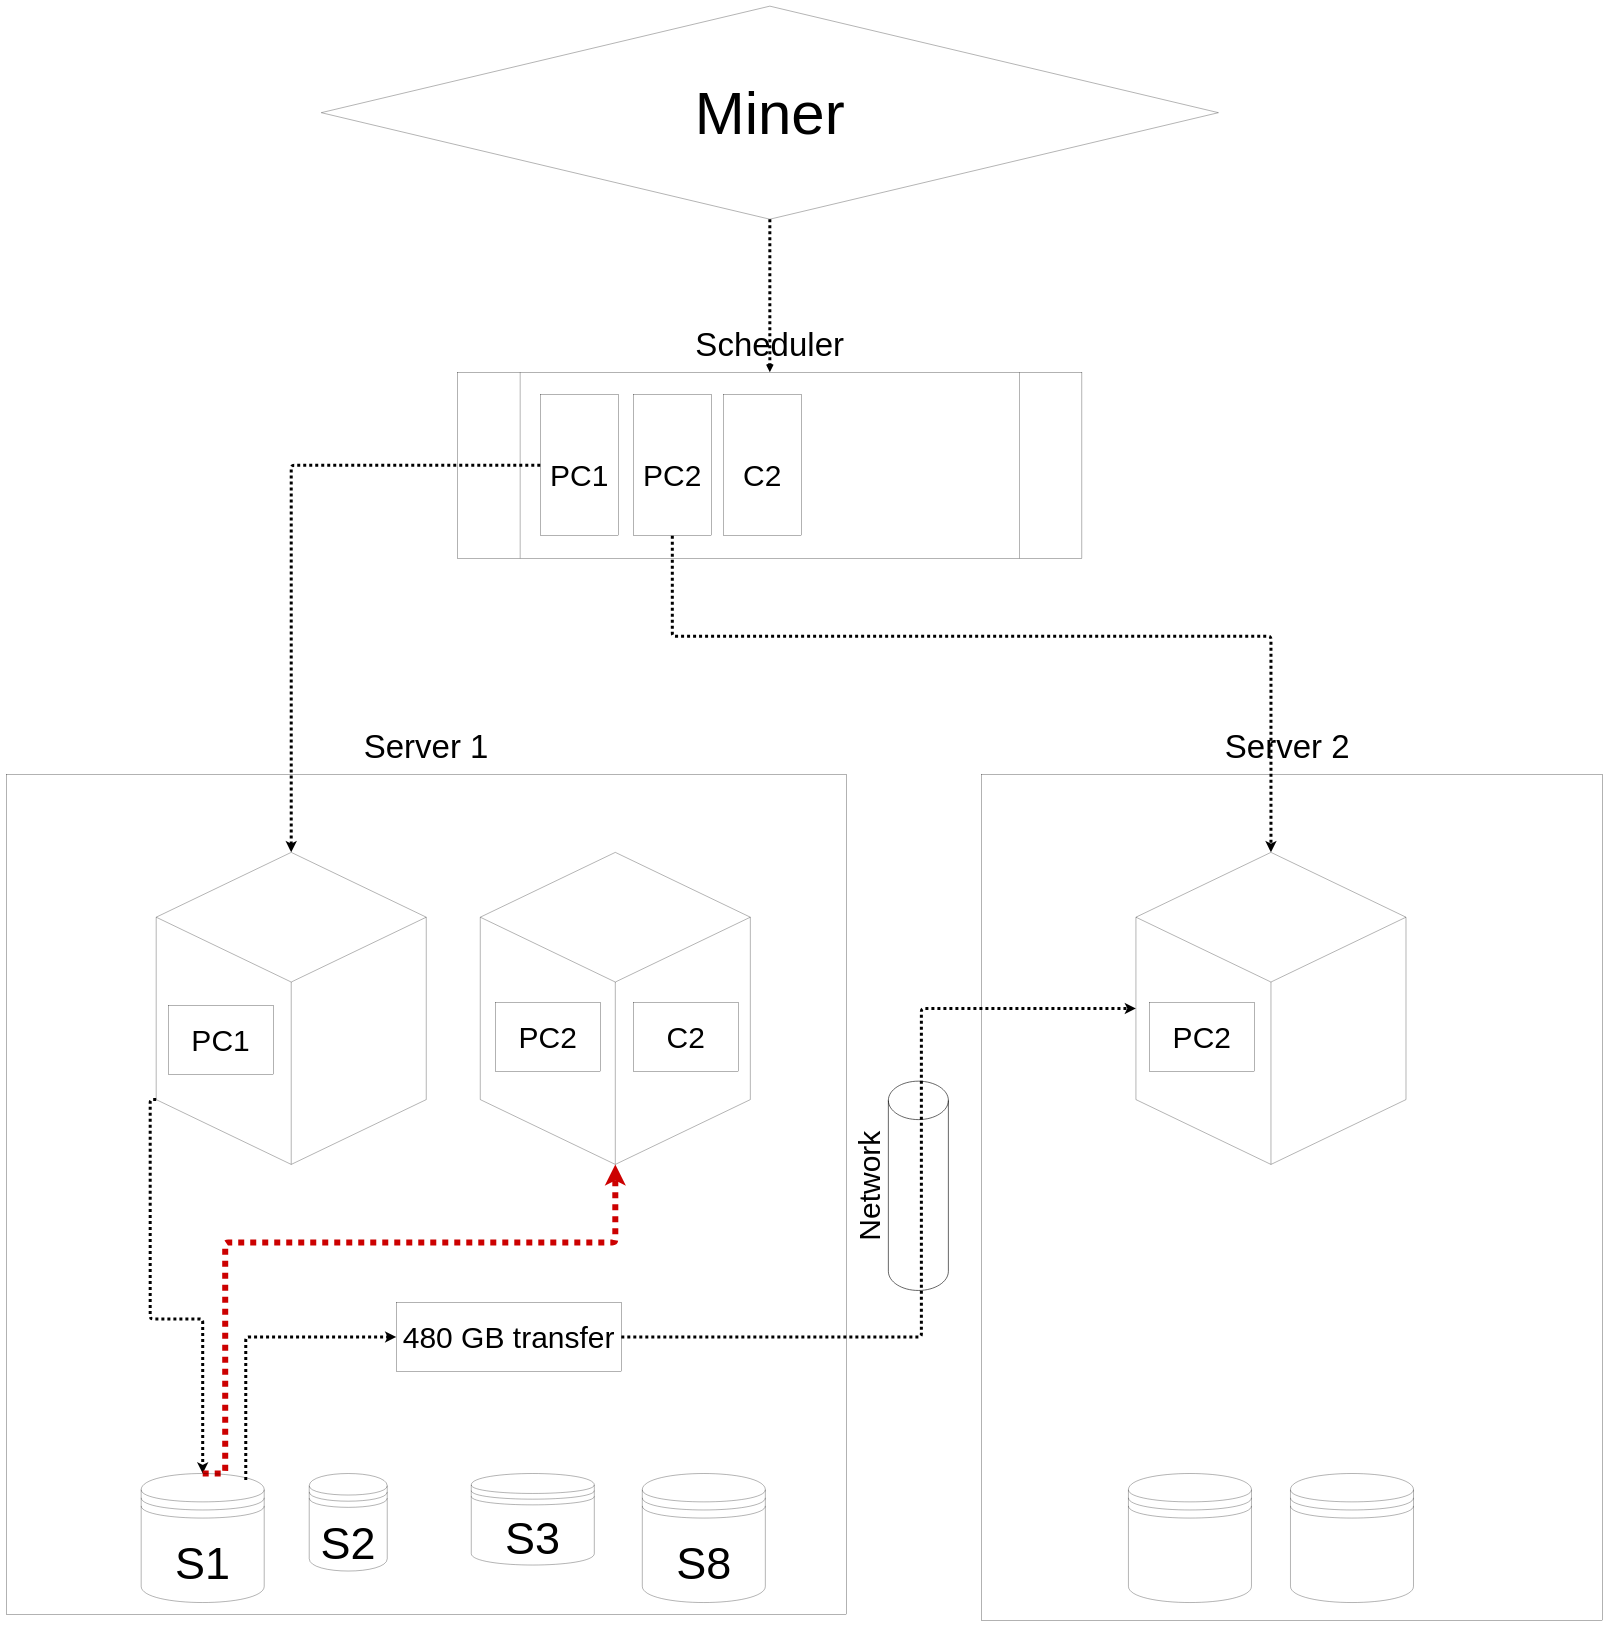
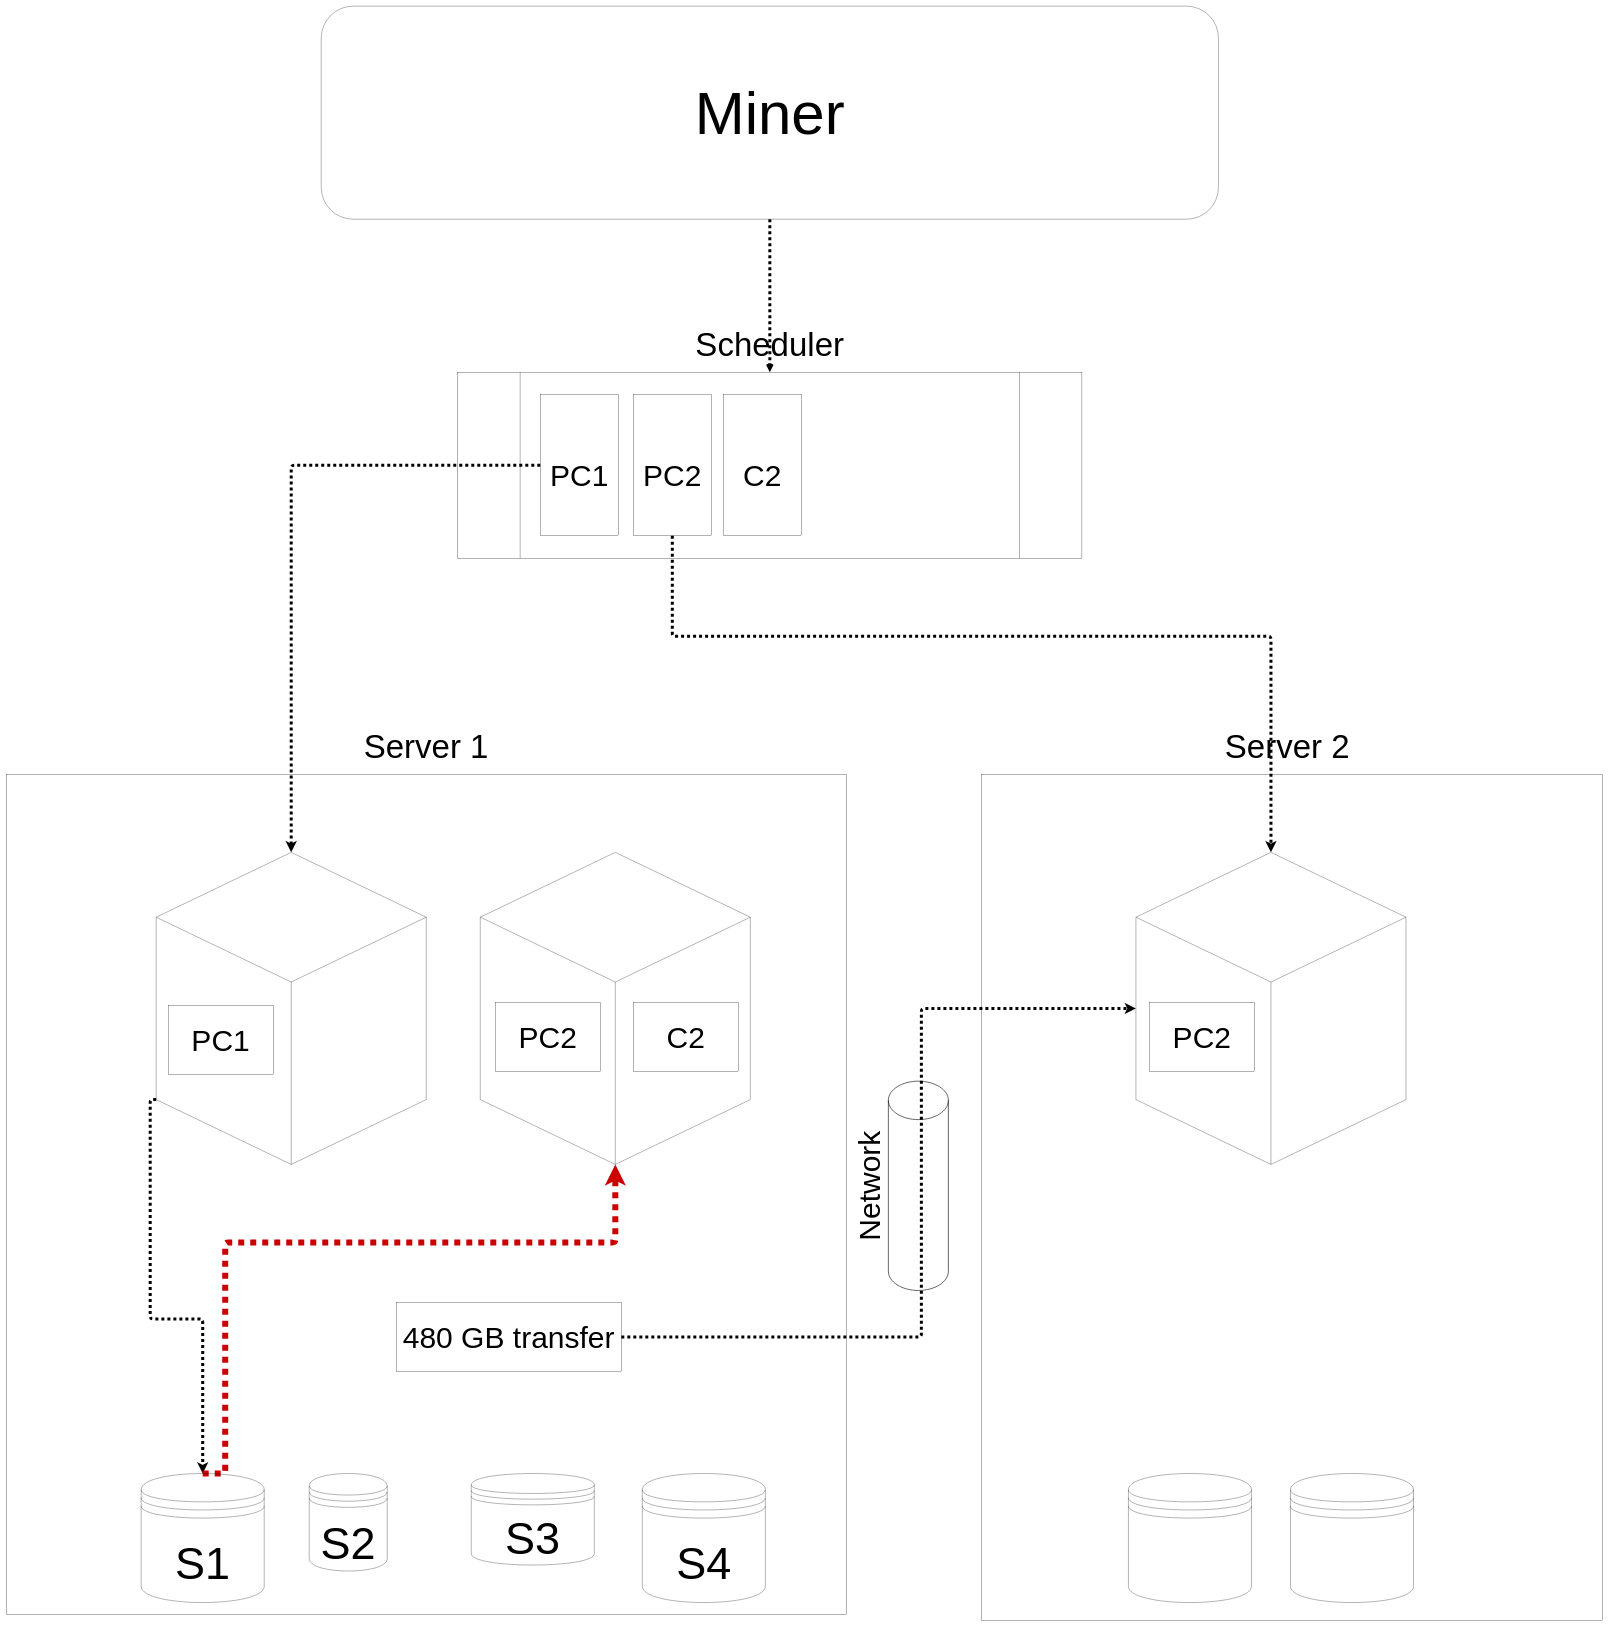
(770, 113) -> (770, 113)
(246, 1337) -> none
(704, 1558) -> (704, 1558)
